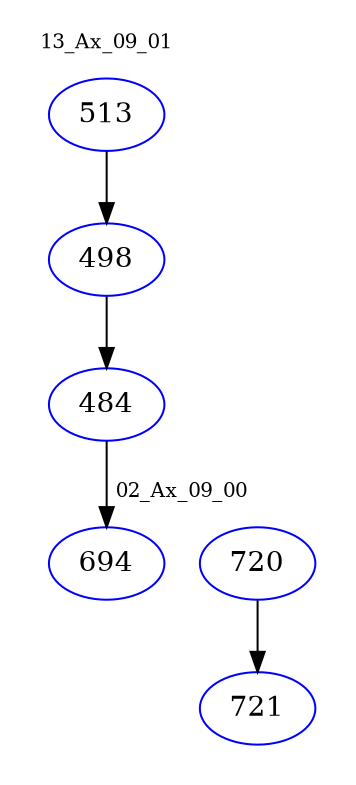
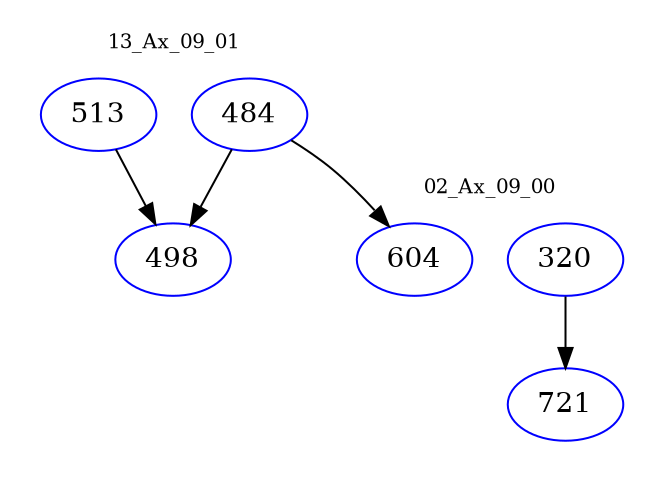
(107, 322) -> (216, 178)
(107, 564) -> (415, 260)
(258, 564) -> (566, 260)
